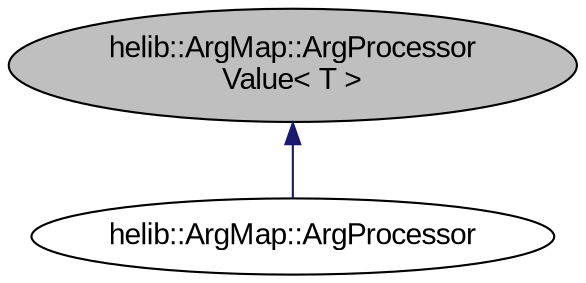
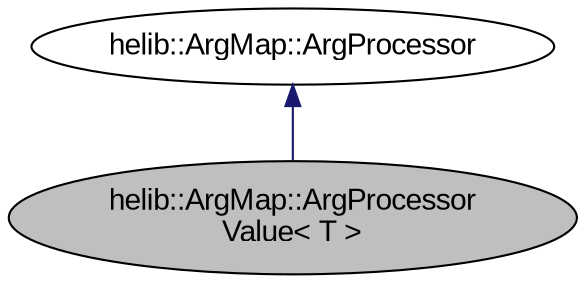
(293, 171) -> (293, 134)
